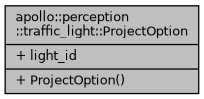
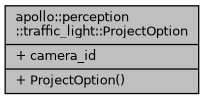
(46, 56) -> (56, 56)
